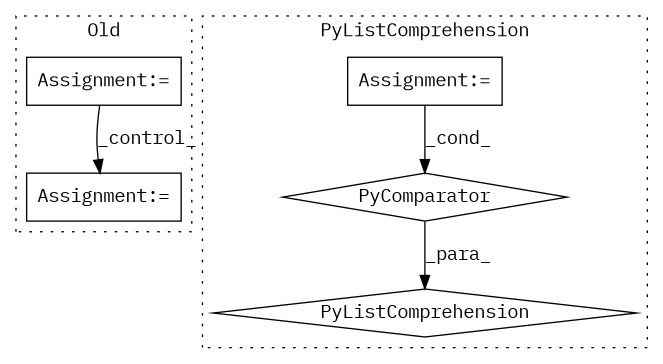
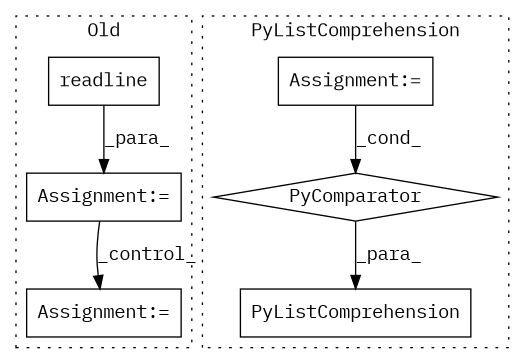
none -> (104, 81)
(425, 313) -> (356, 313)
